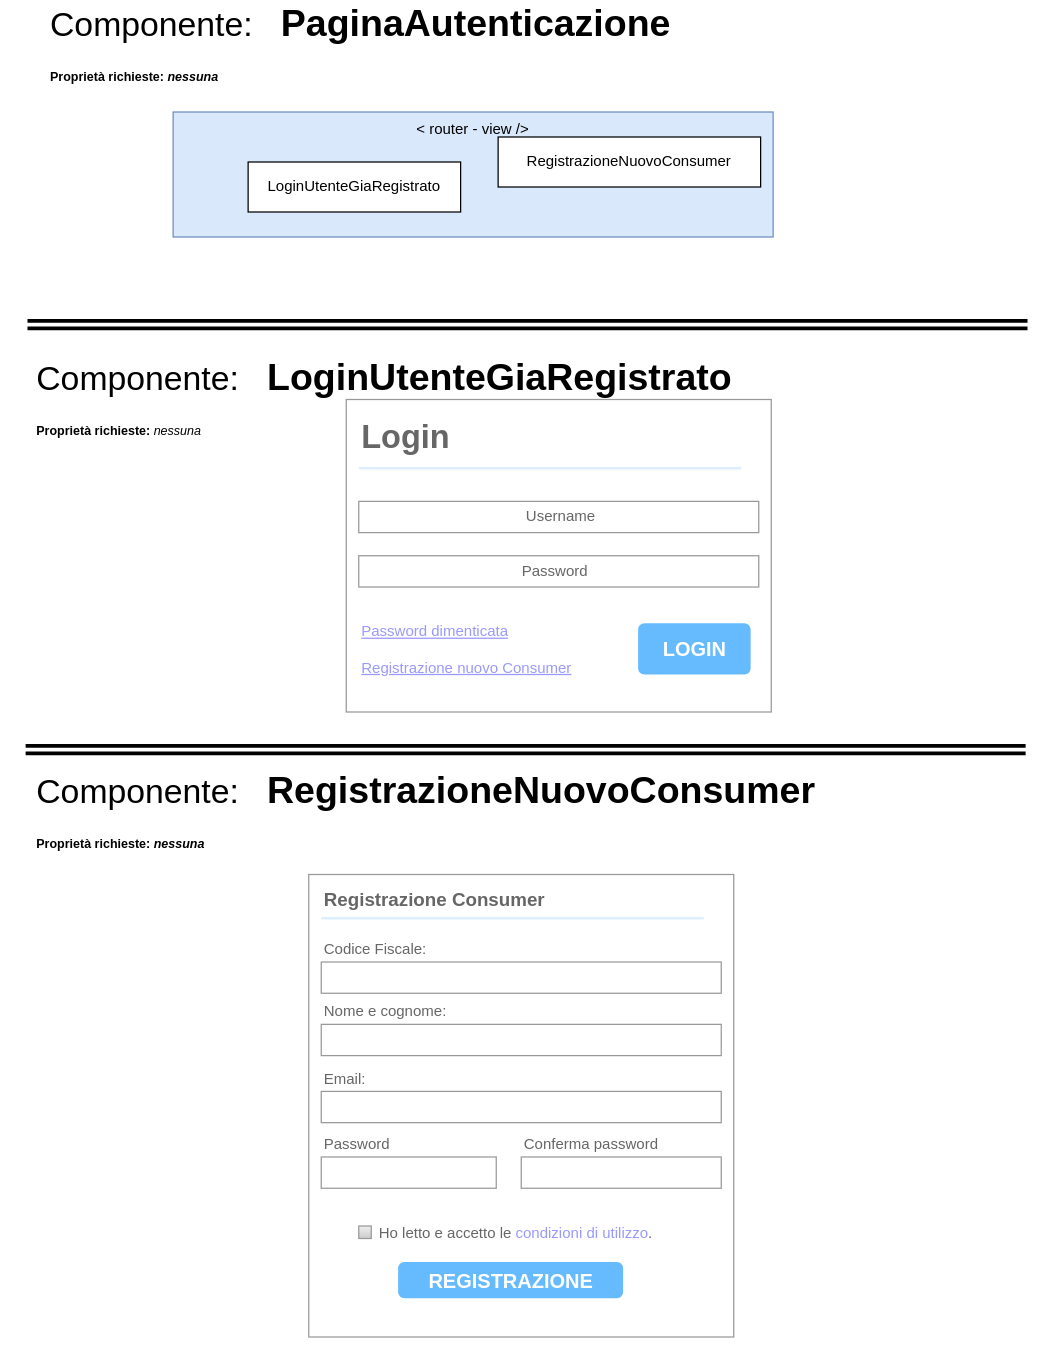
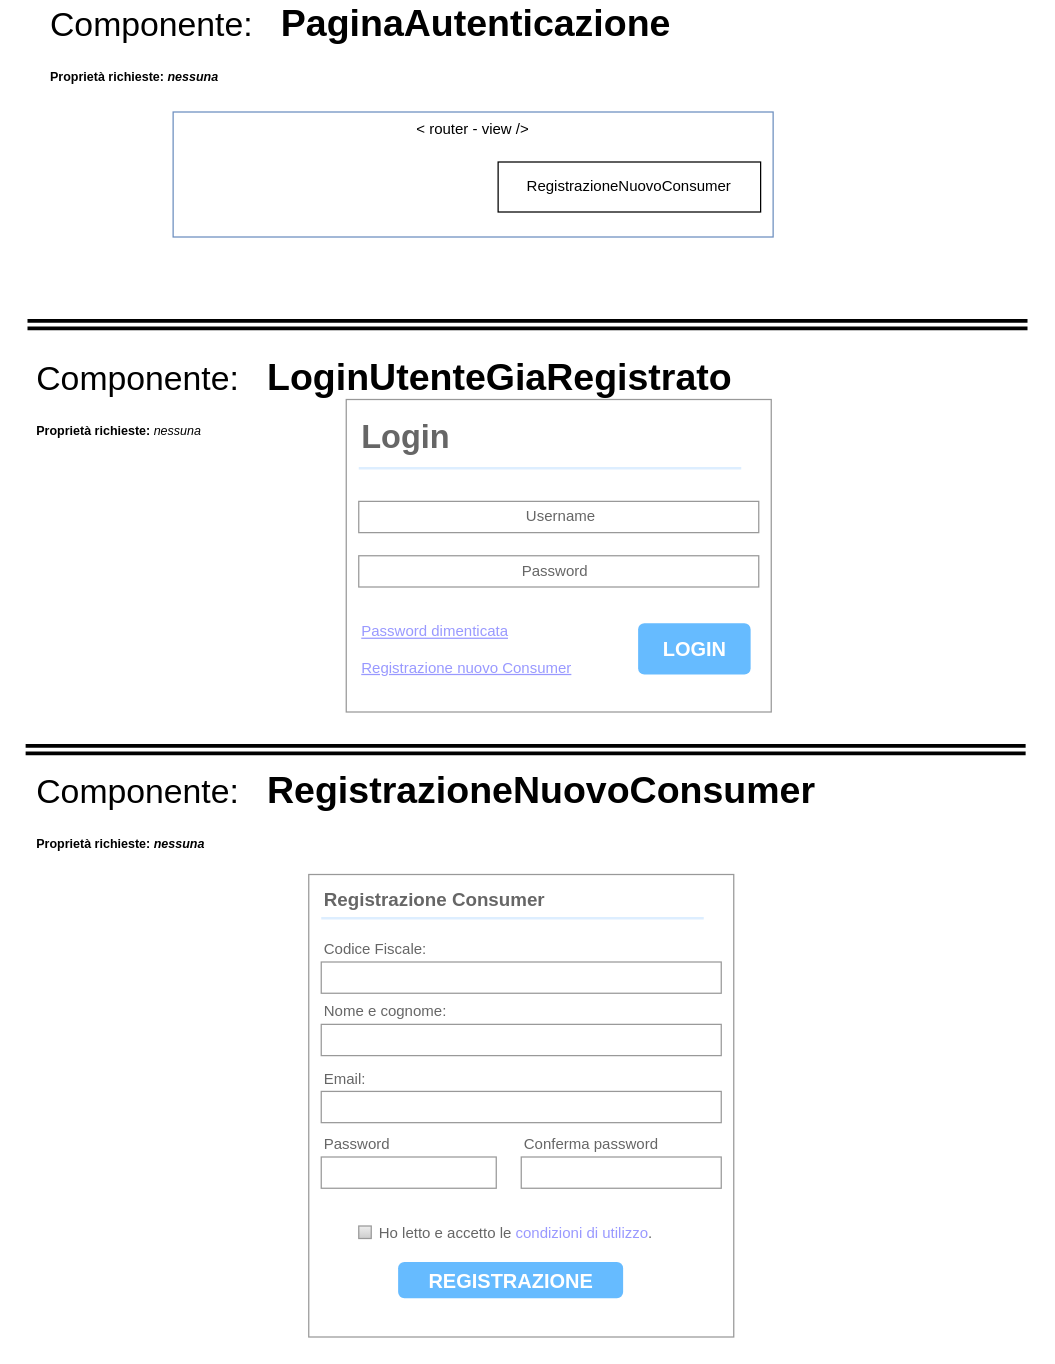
(629, 162) -> (629, 187)
(473, 174) -> (473, 174)
(354, 187) -> none
